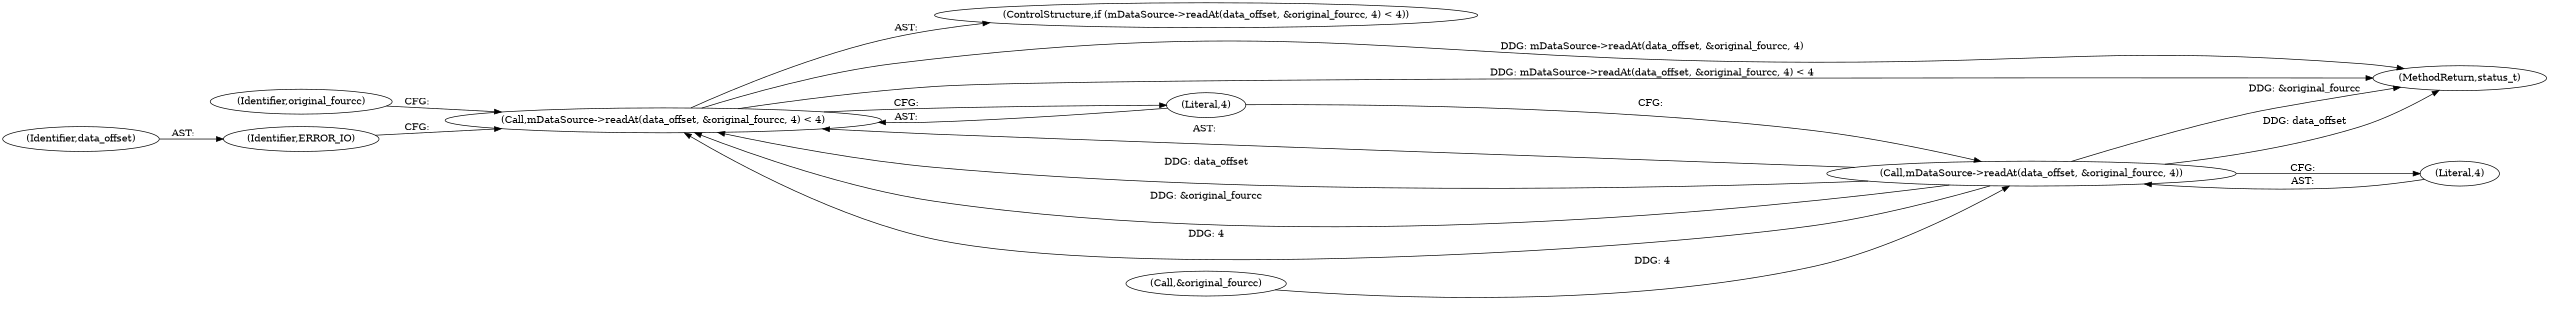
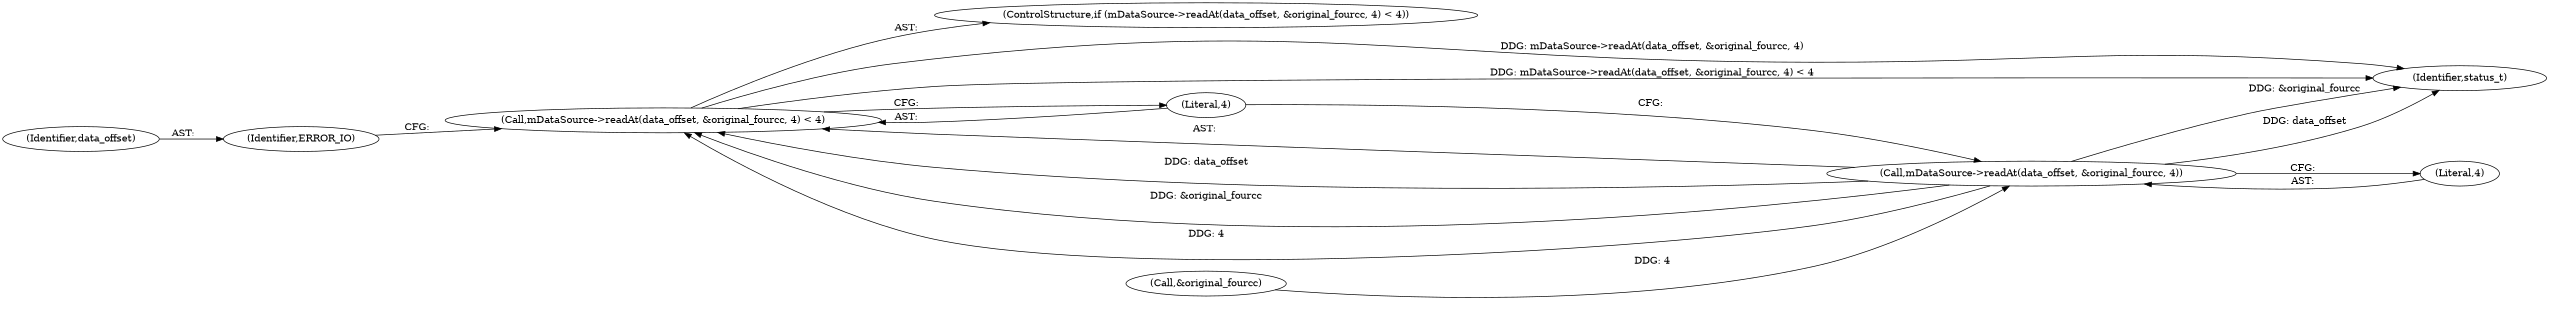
(2460, 78) -> (2460, 78)
(301, 102) -> none
